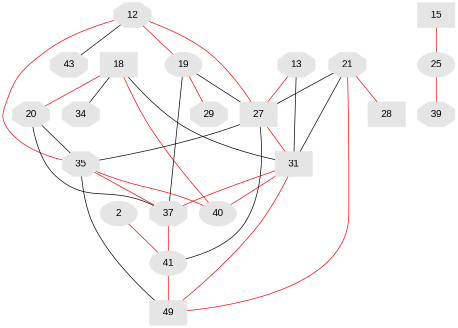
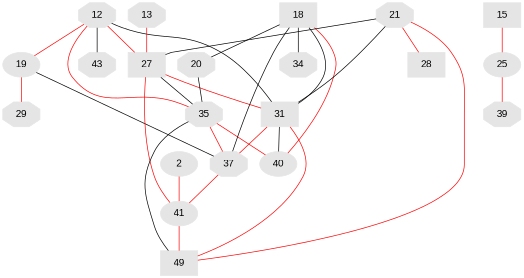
(218, 88) -> none
(73, 91) -> (233, 47)
(295, 114) -> (197, 42)
(76, 189) -> (255, 91)
(253, 190) -> (279, 139)
(251, 210) -> (147, 142)
